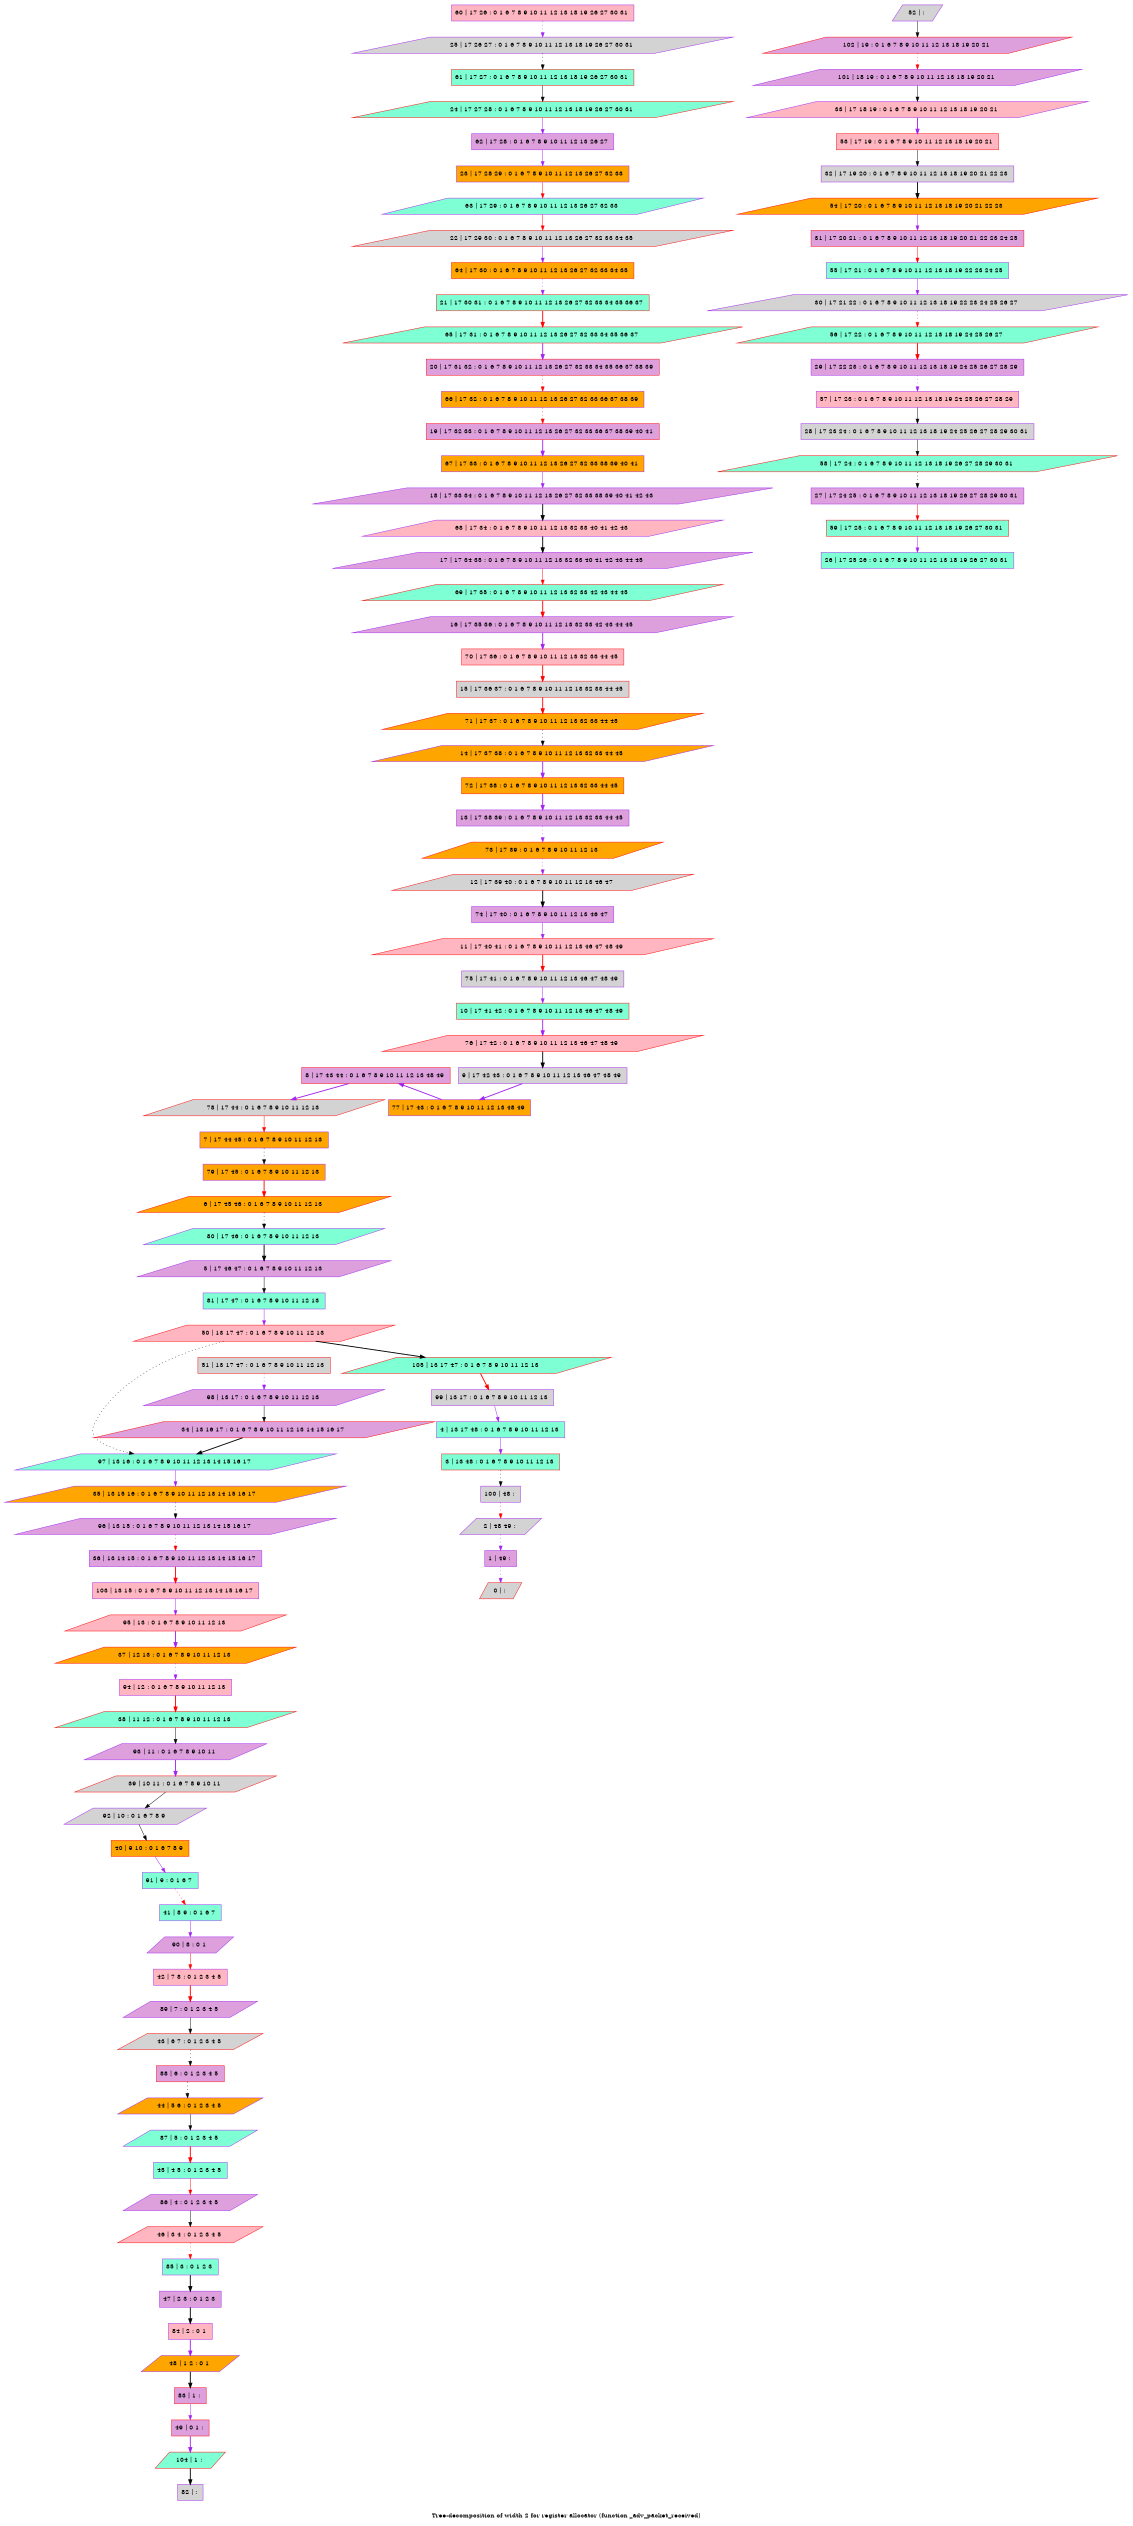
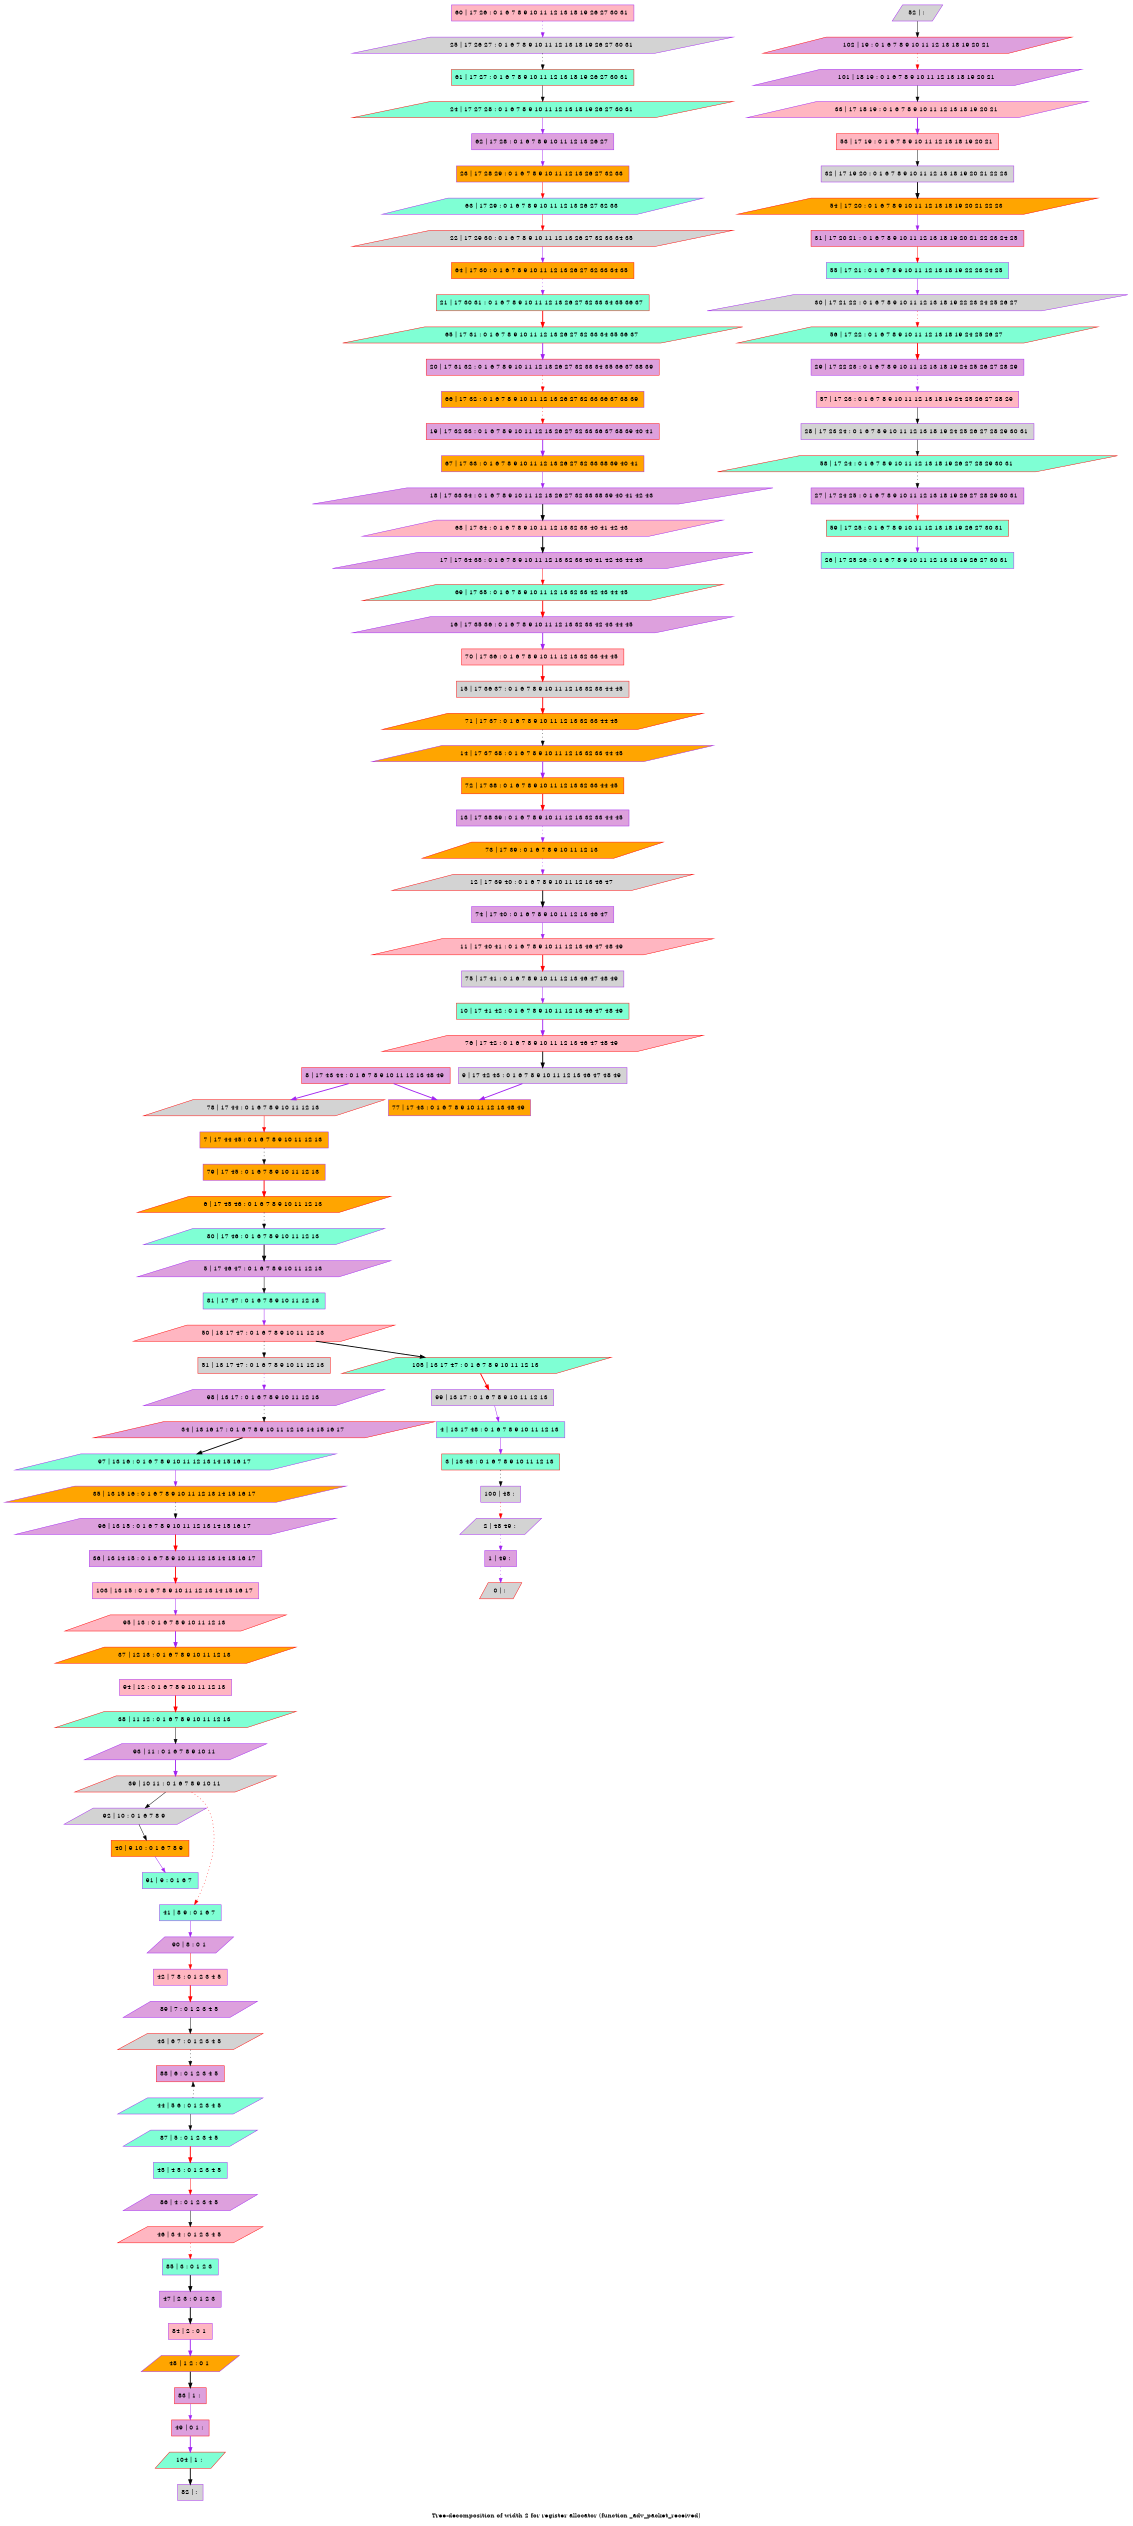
(543, 800) -> (543, 800)
(423, 1092) -> (413, 1091)
(129, 1384) -> (264, 1347)
(264, 1411) -> (264, 1411)
(176, 1540) -> (176, 1540)
(176, 1669) -> none
(179, 1895) -> (214, 1844)
(187, 2088) -> (193, 2092)
(190, 2106) -> (190, 2106)
